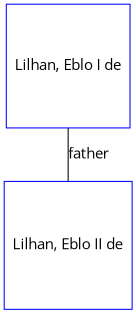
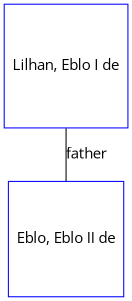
(68, 245) -> (66, 239)
